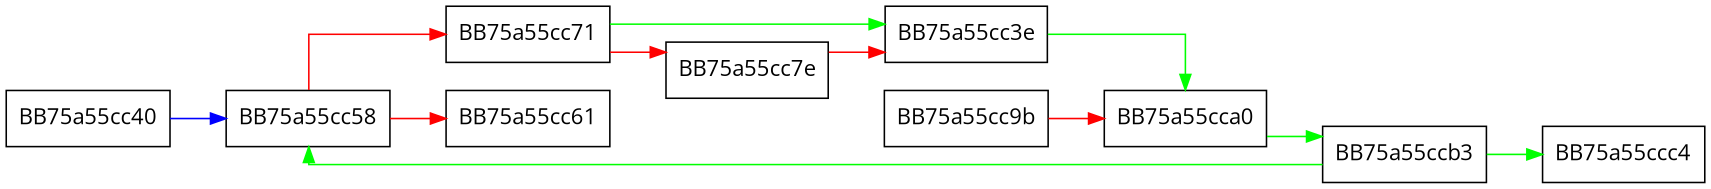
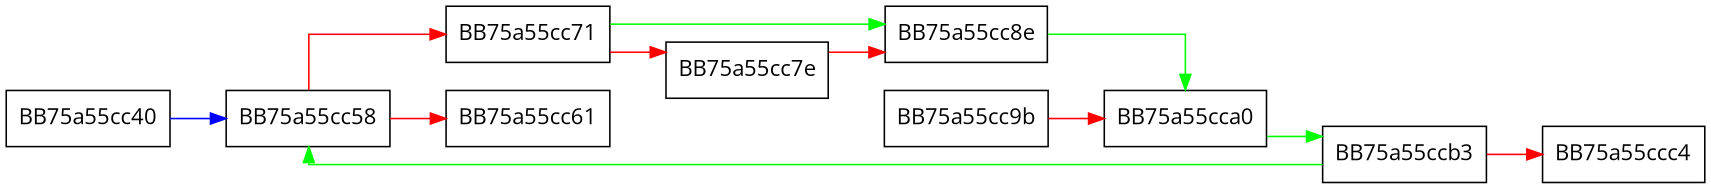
(966, 34) -> (966, 34)
(1507, 154) -> (1507, 154)
